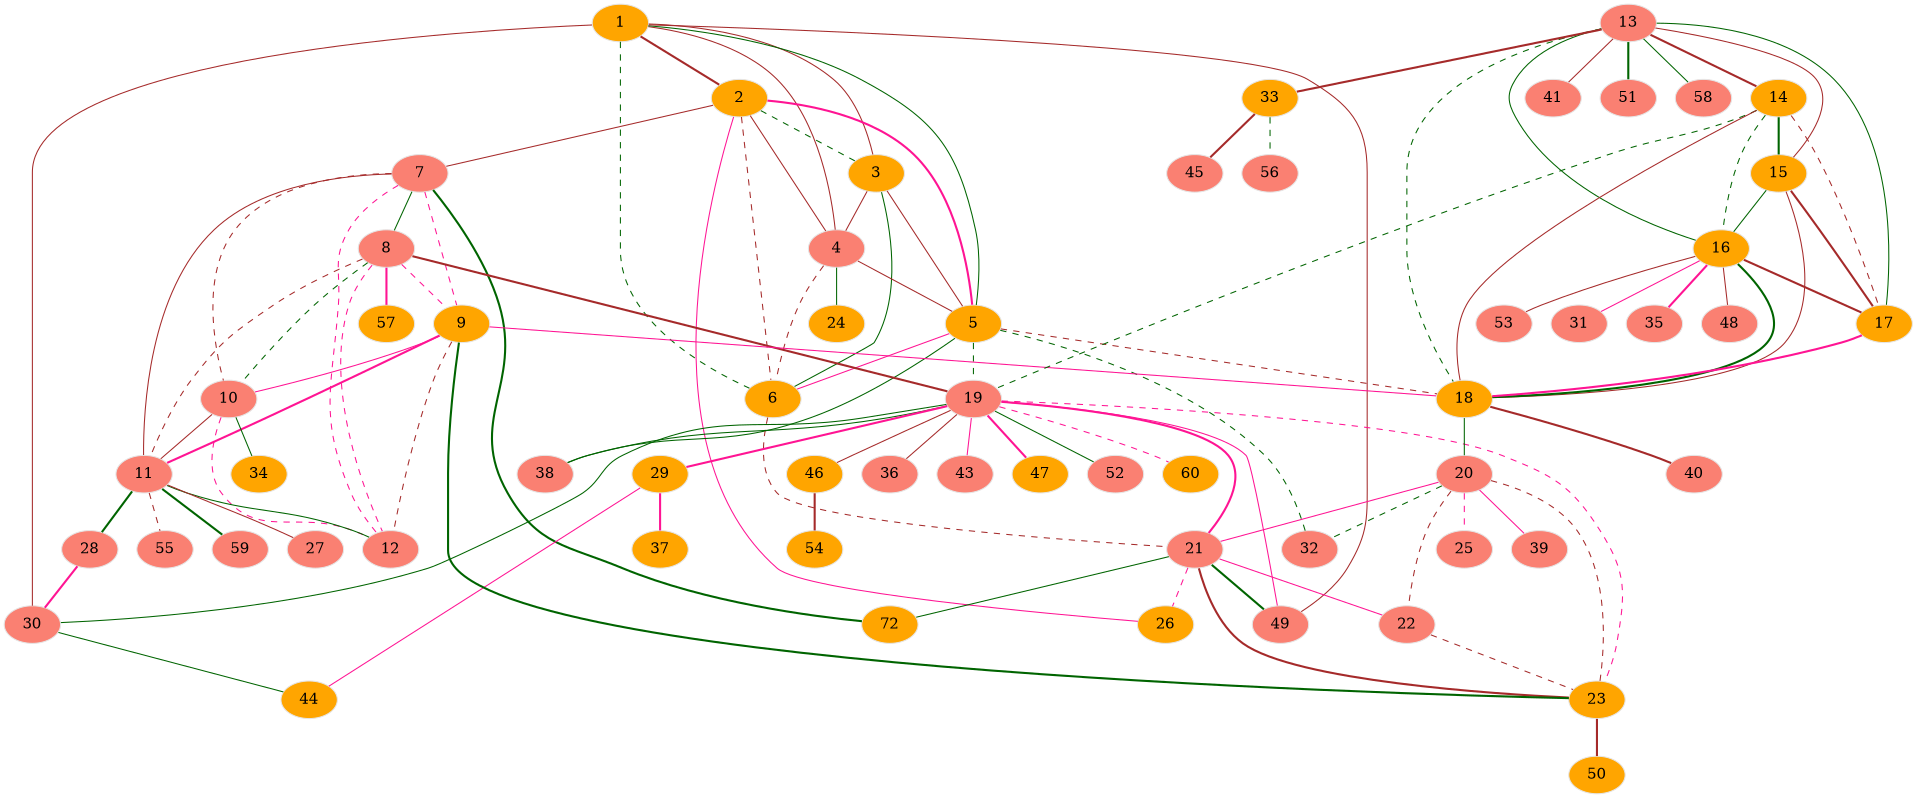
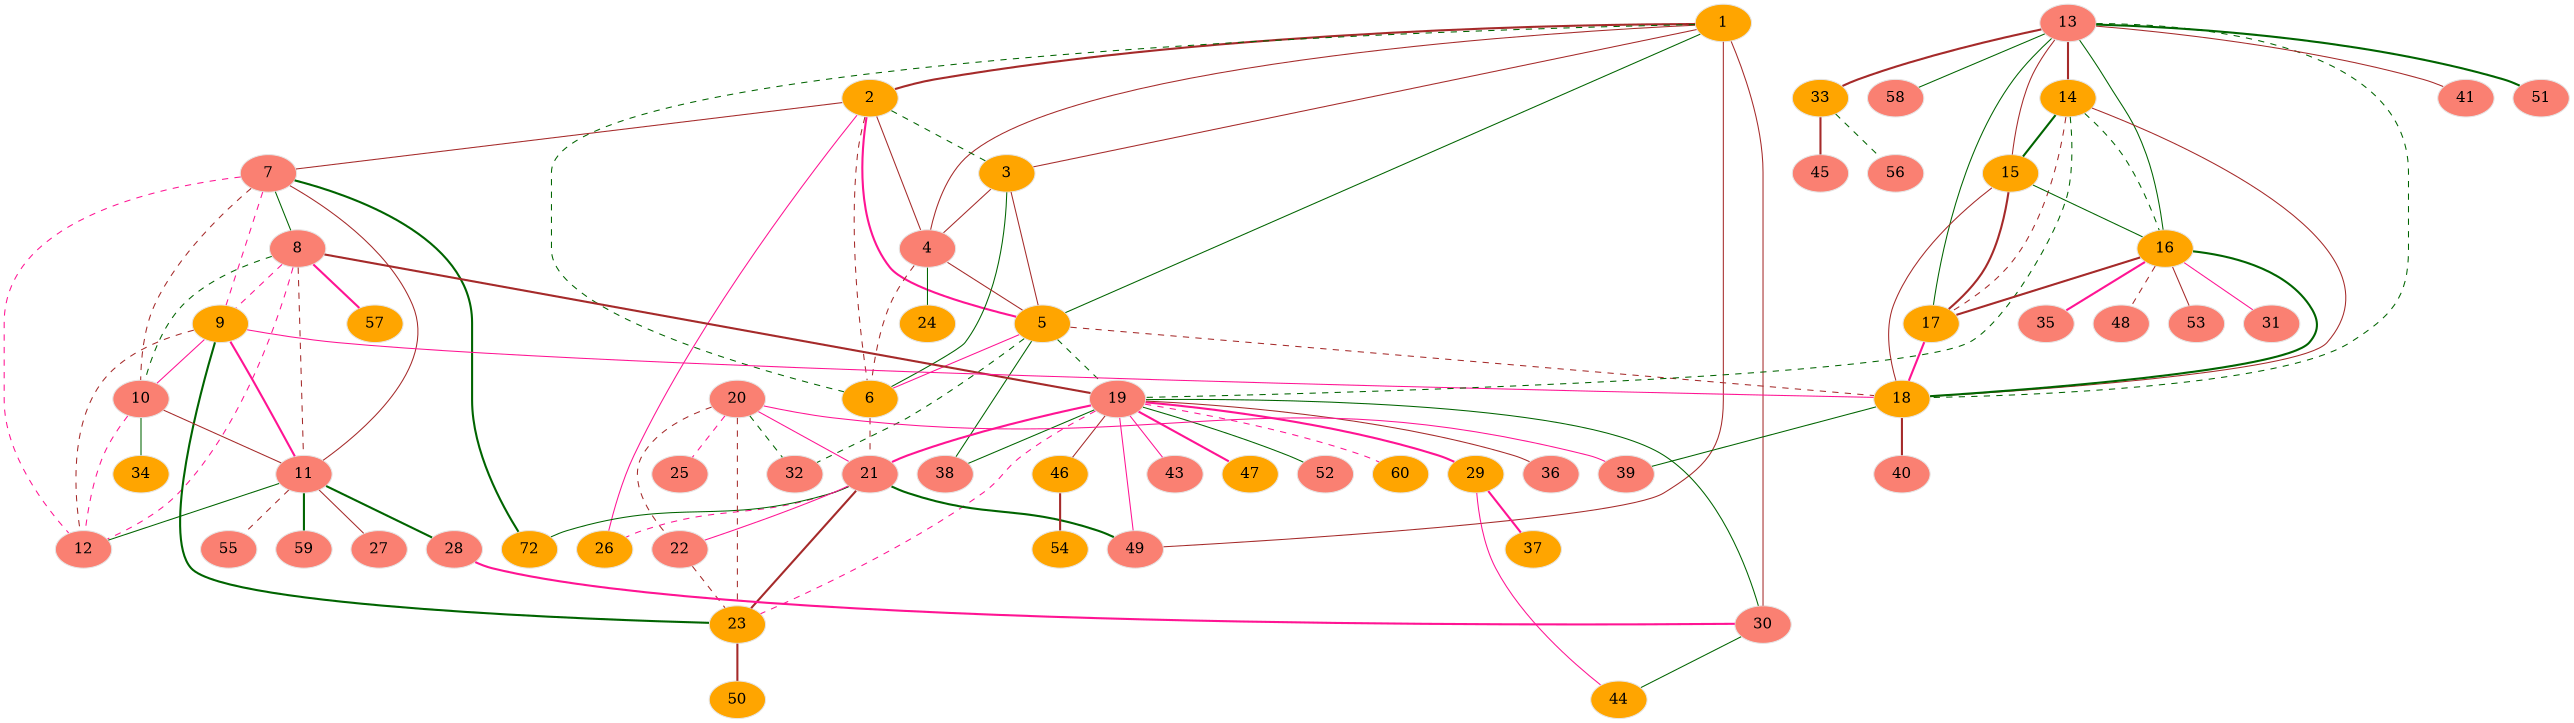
(1725, 286) -> (2143, 286)
(1464, 437) -> (1770, 435)
